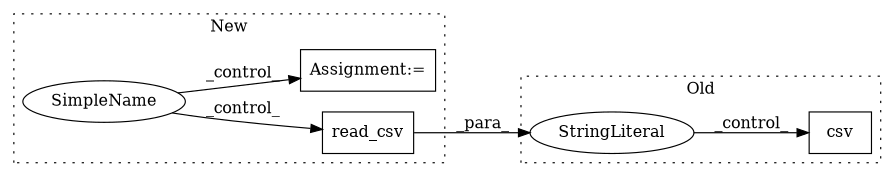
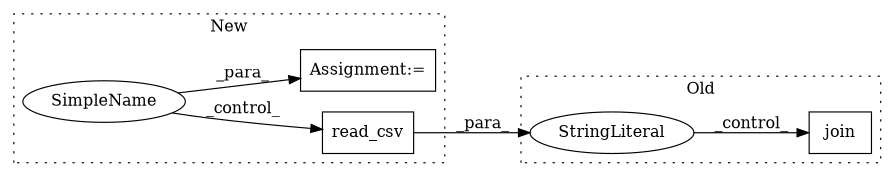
(243, 73) -> (243, 73)
(840, 133) -> (840, 133)
